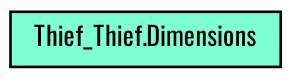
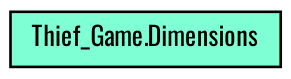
(146, 39) -> (146, 39)
